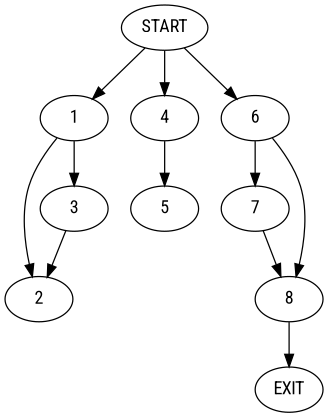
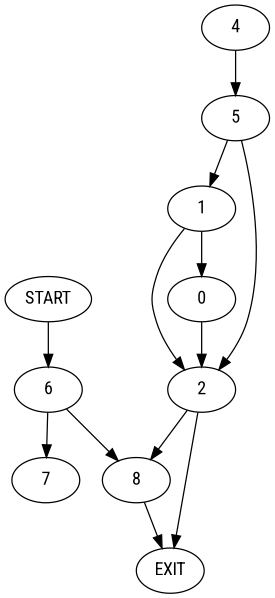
(165, 67) -> none
(123, 69) -> (221, 157)
(74, 209) -> (202, 299)
(270, 248) -> (173, 430)
none -> (256, 252)
none -> (187, 474)
